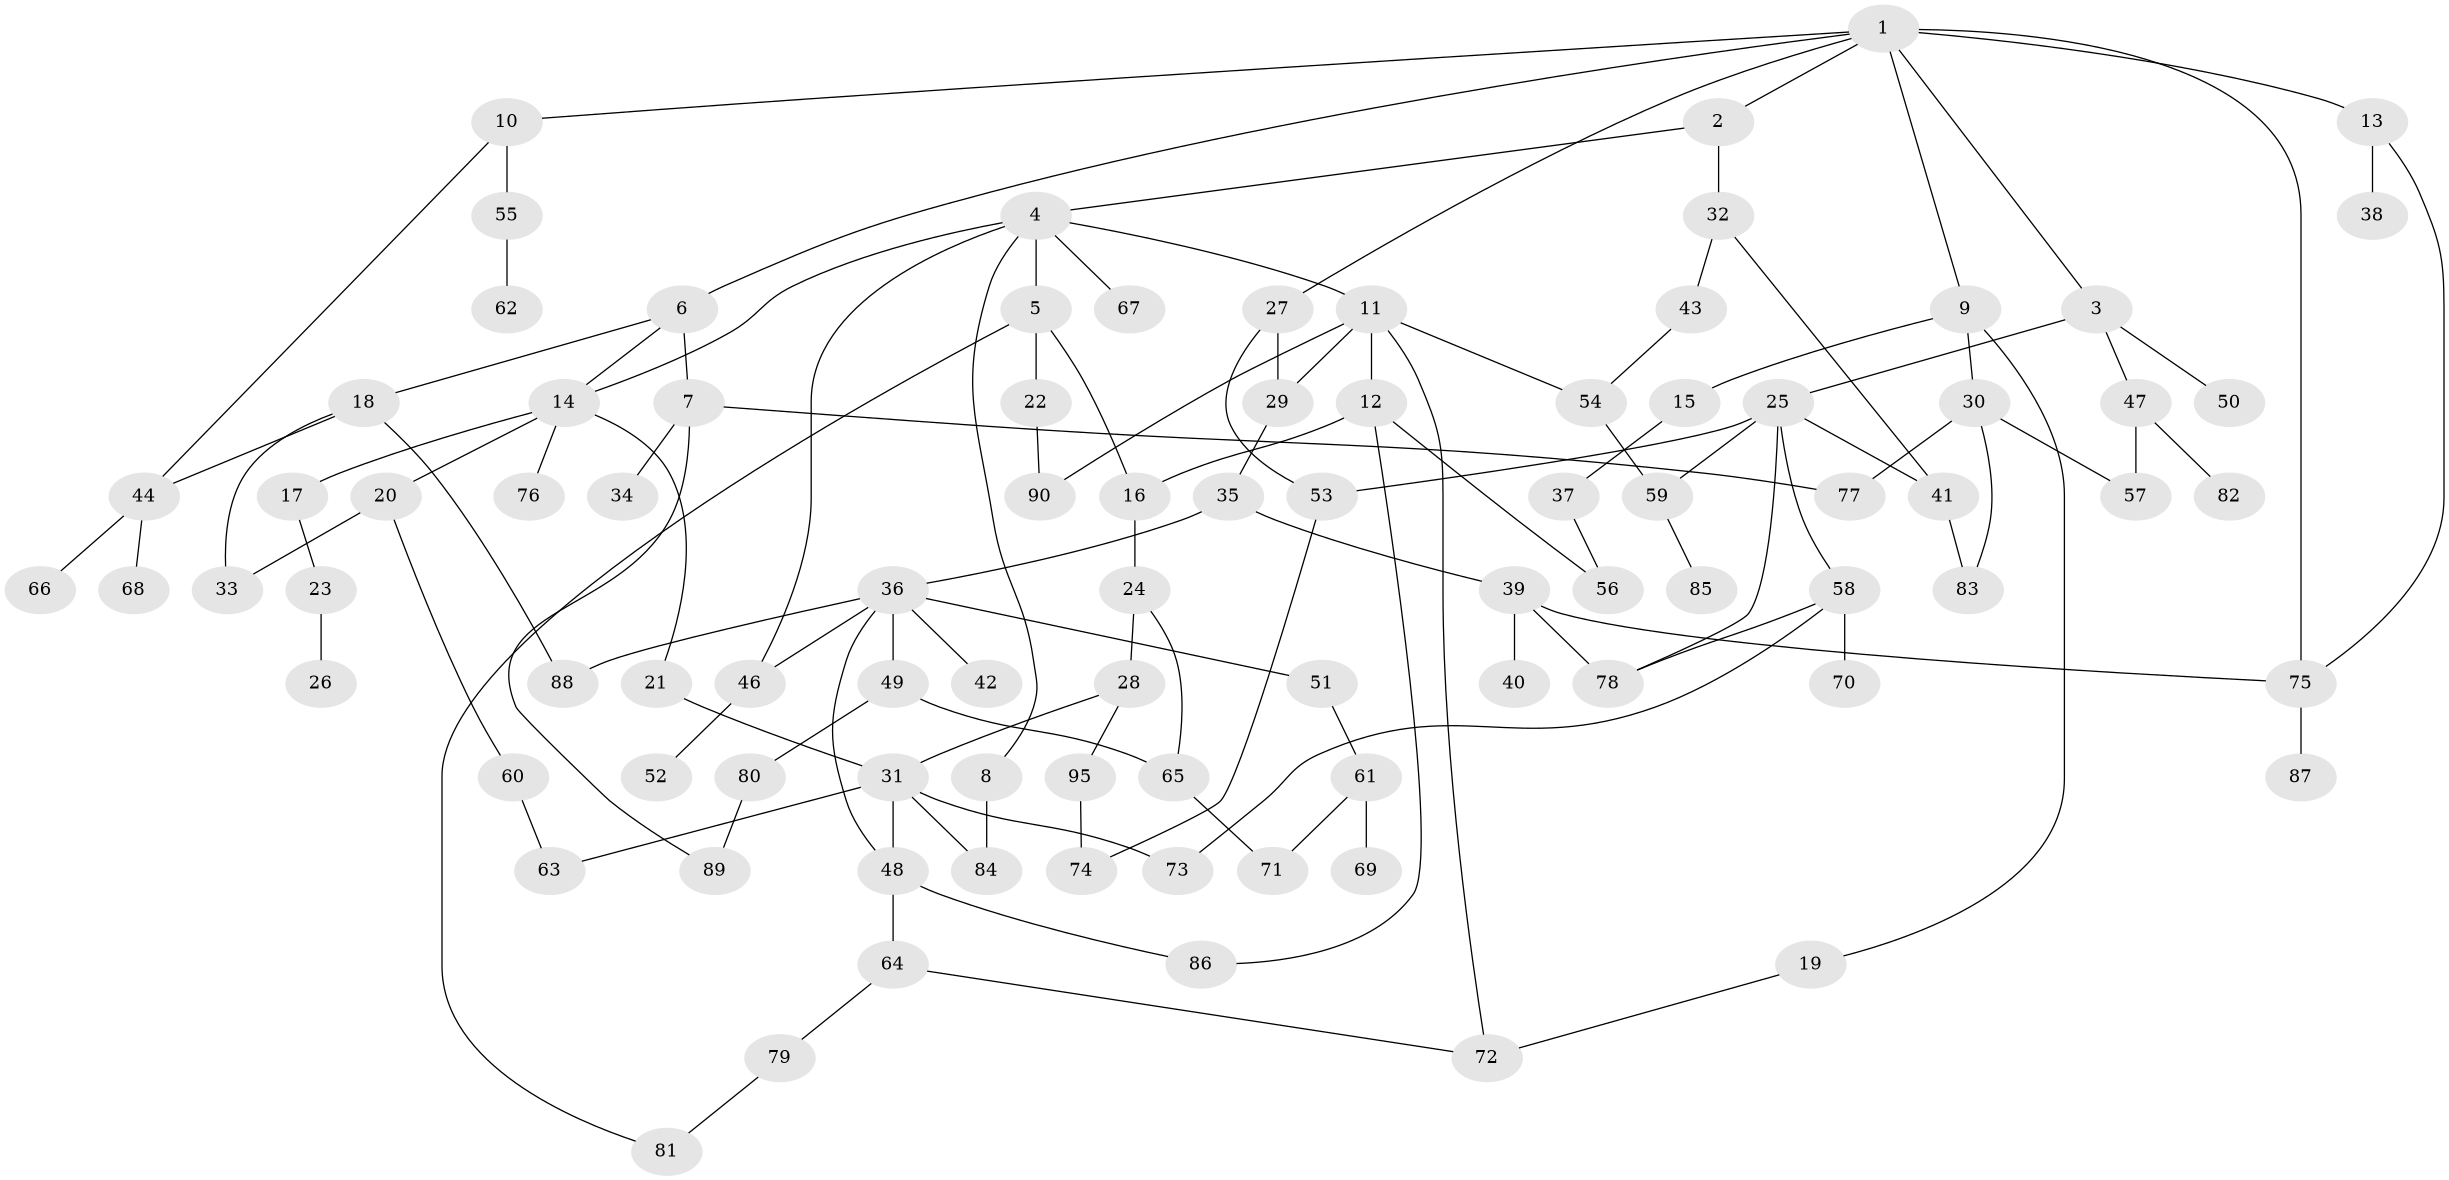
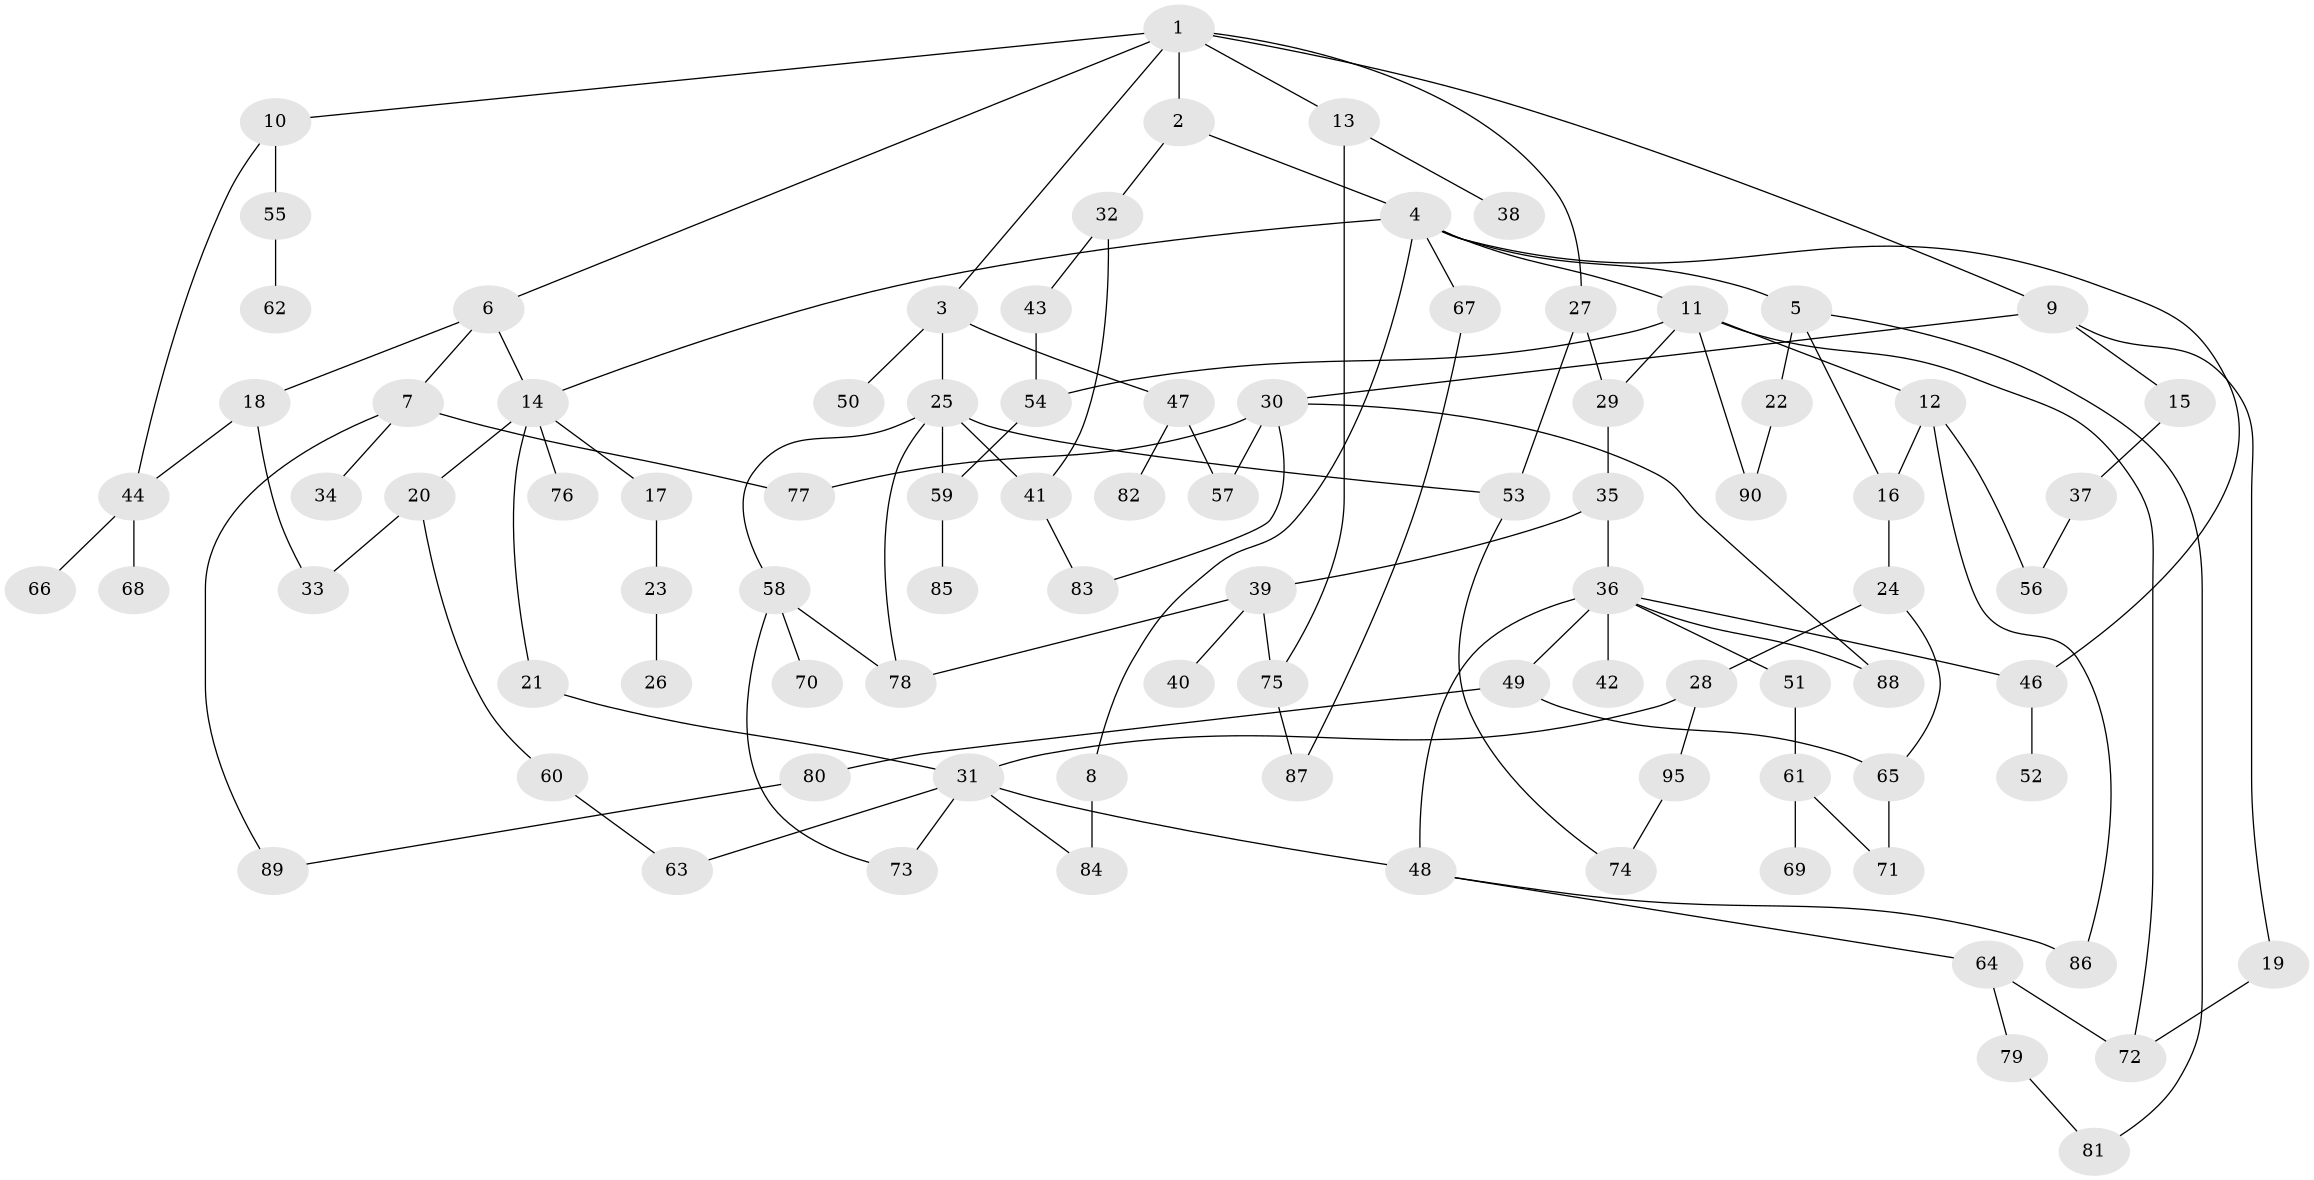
(2299, 205) -> none
(477, 535) -> (1623, 459)
none -> (1401, 550)
